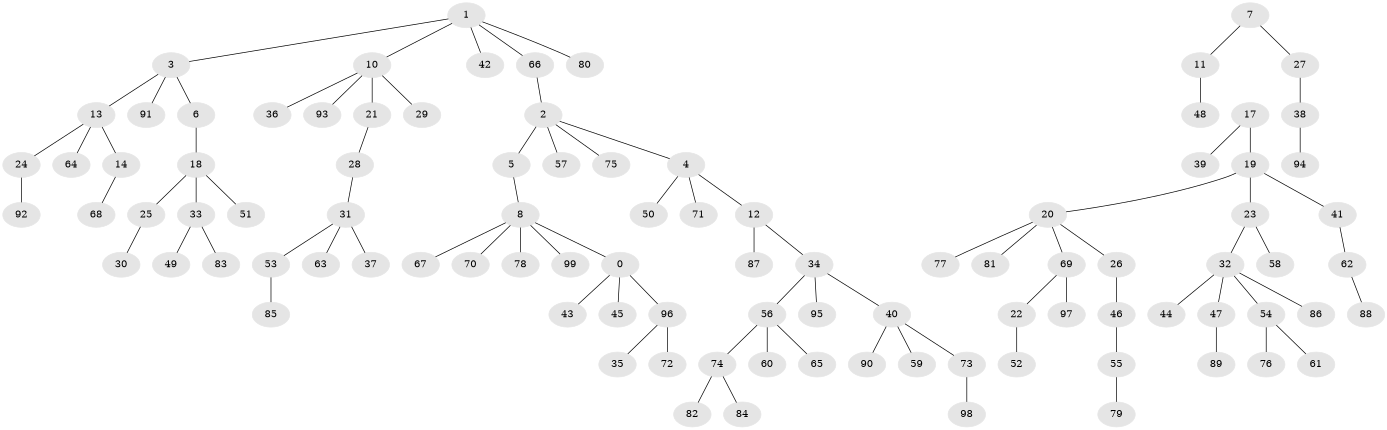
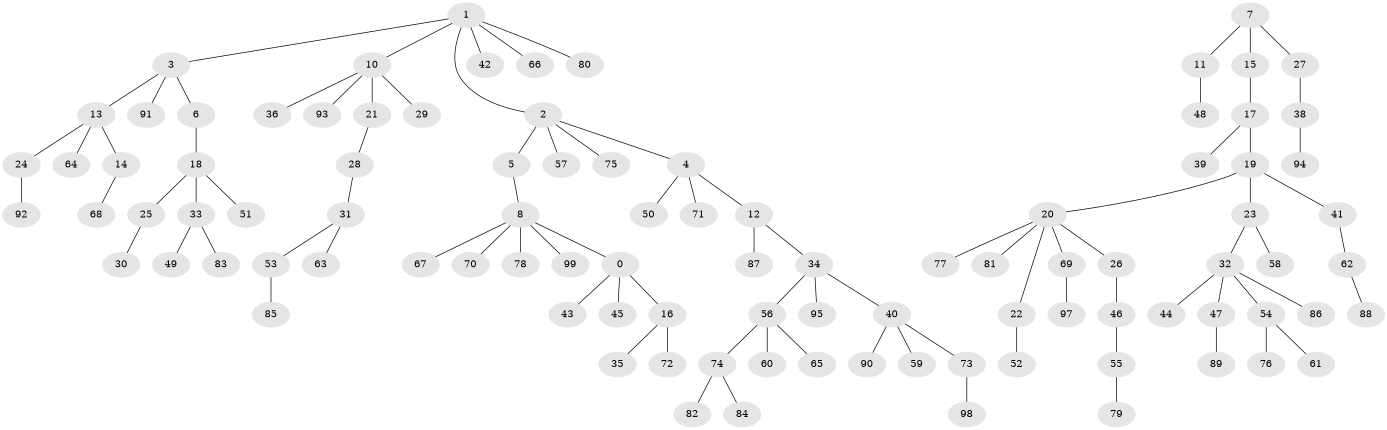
none -> (1250, 65)
(539, 90) -> (468, 87)
(371, 265) -> none
(1042, 290) -> (1032, 265)
(667, 315) -> (667, 315)
